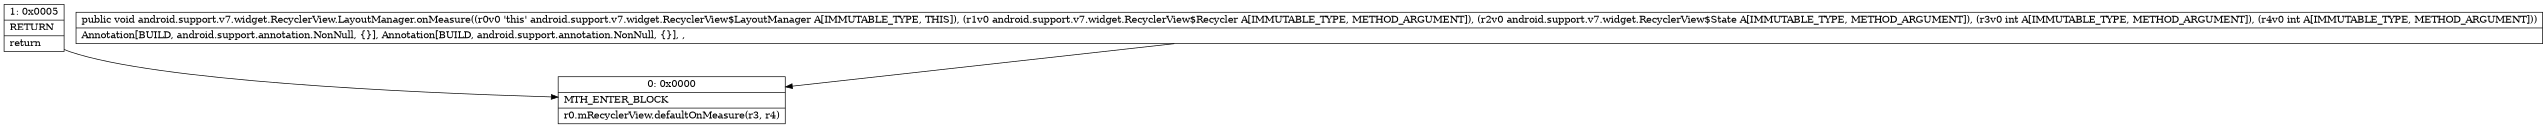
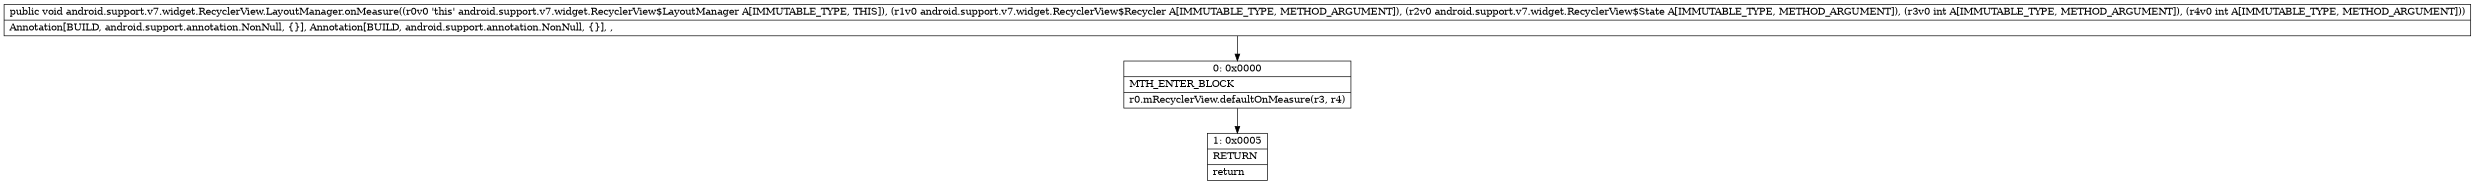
(306, 85) -> (1237, 117)
